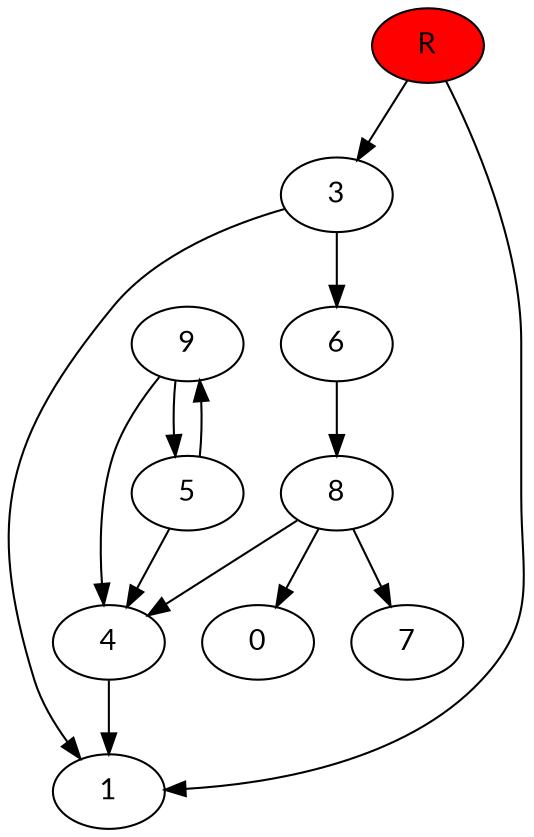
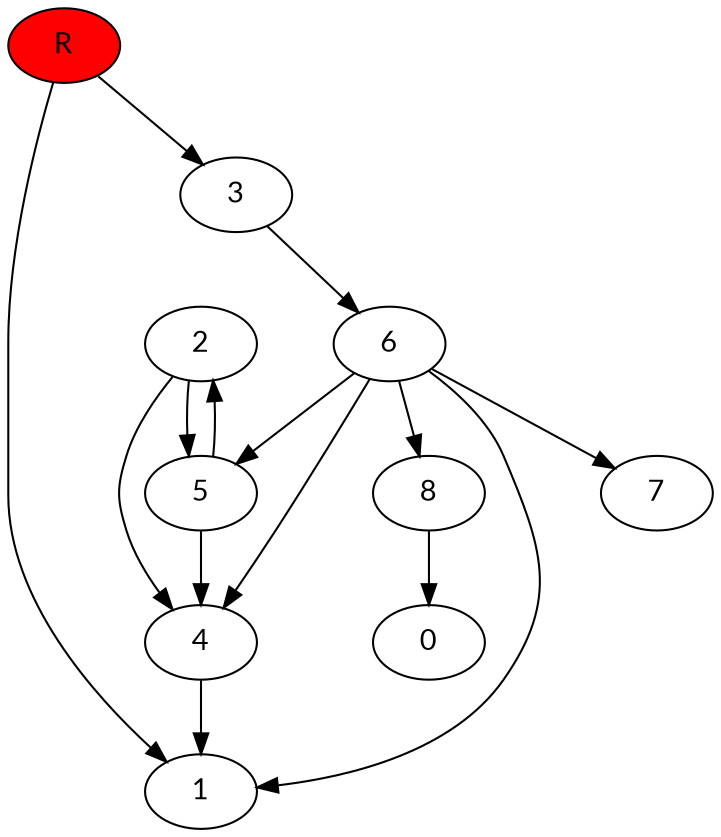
(188, 344) -> (201, 344)
none -> (304, 412)
(37, 420) -> (527, 638)
(367, 558) -> (514, 414)
(231, 562) -> (304, 486)
